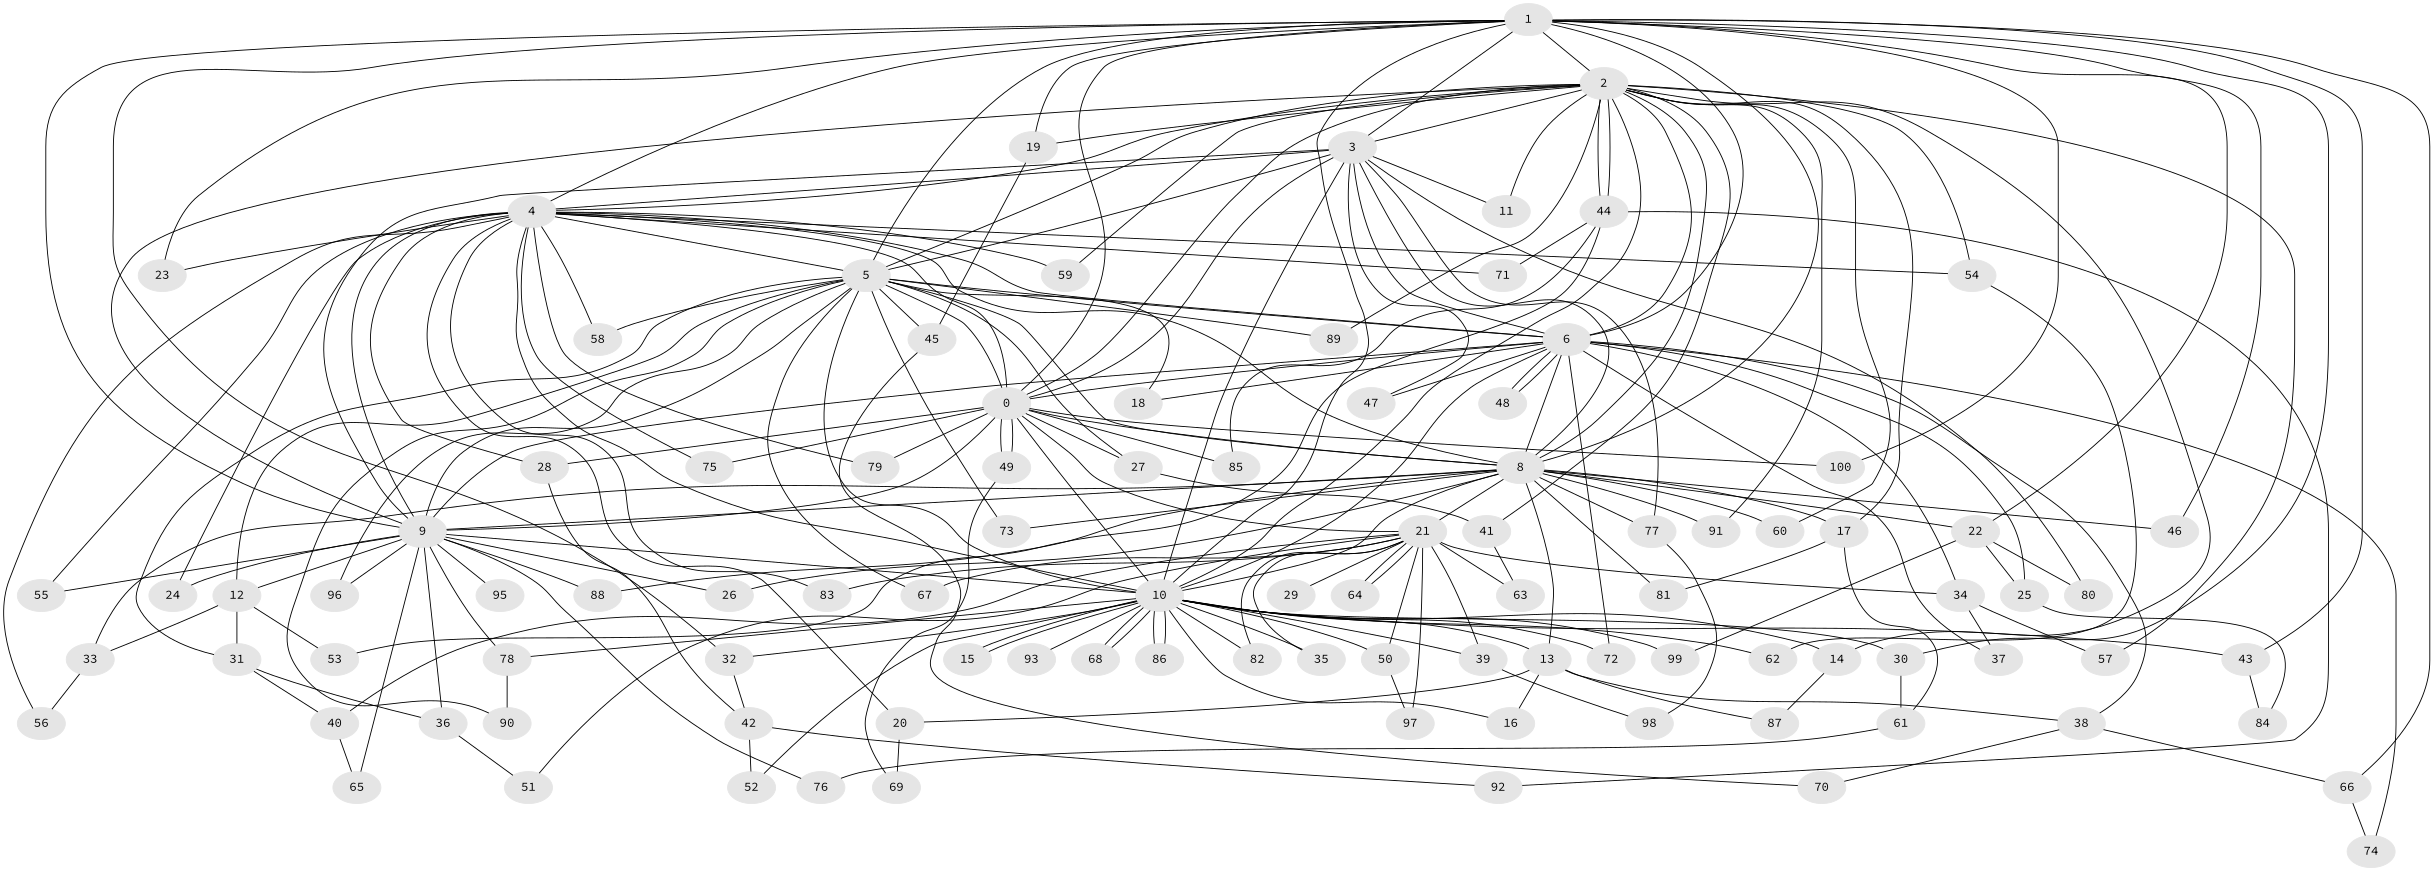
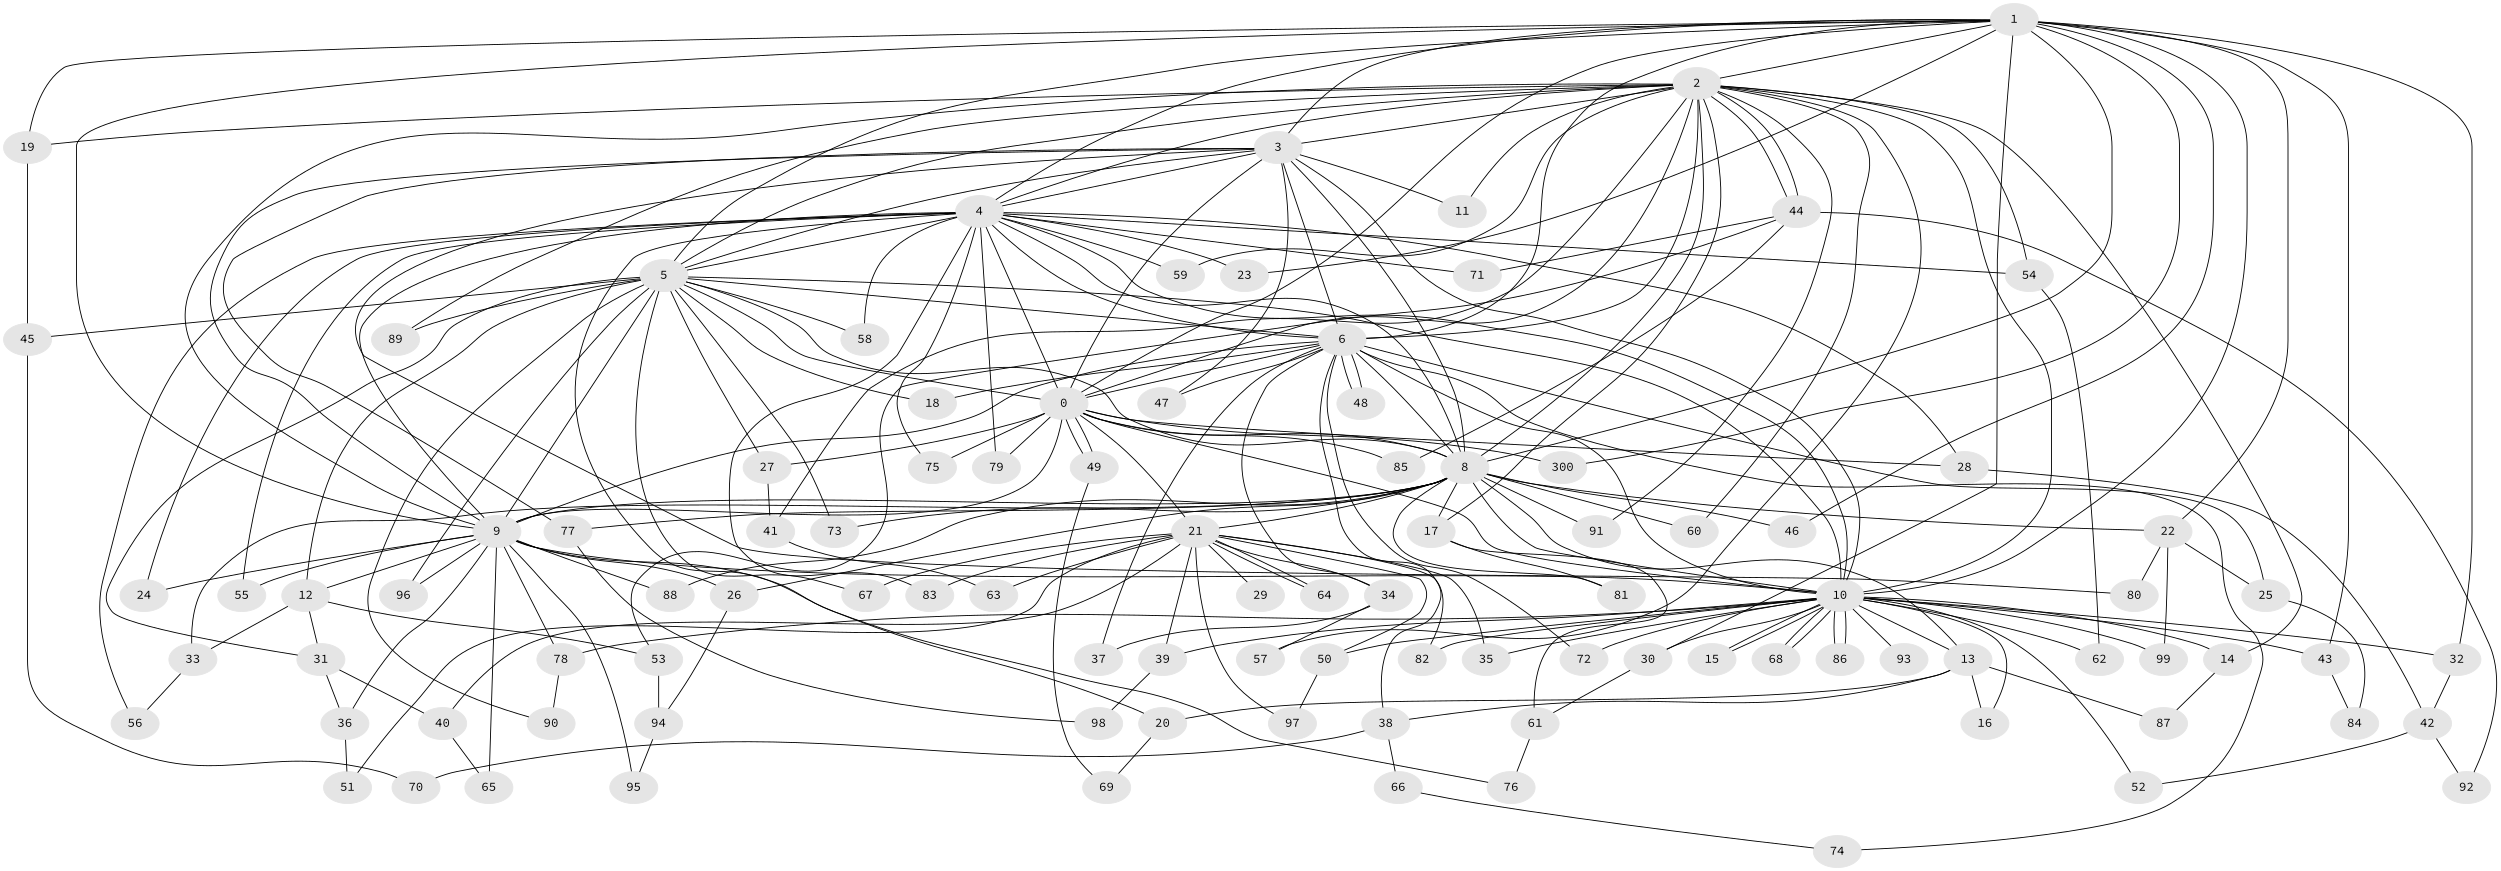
(2333, 74) -> none
(1840, 468) -> (1563, 468)
none -> (659, 724)
